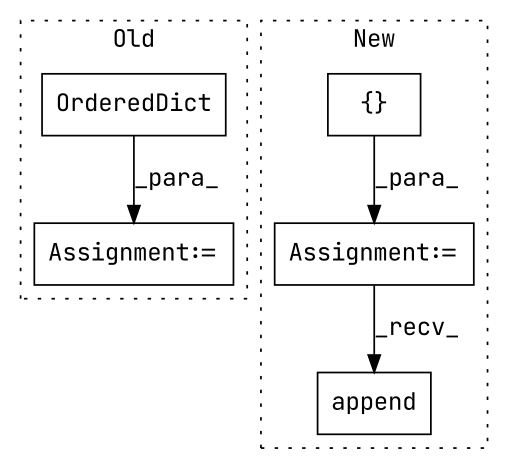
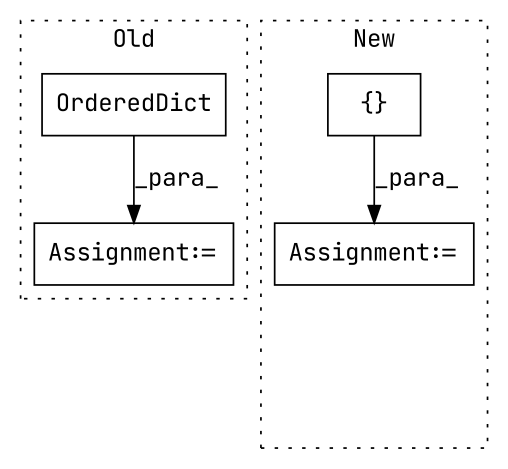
(374, 403) -> none
